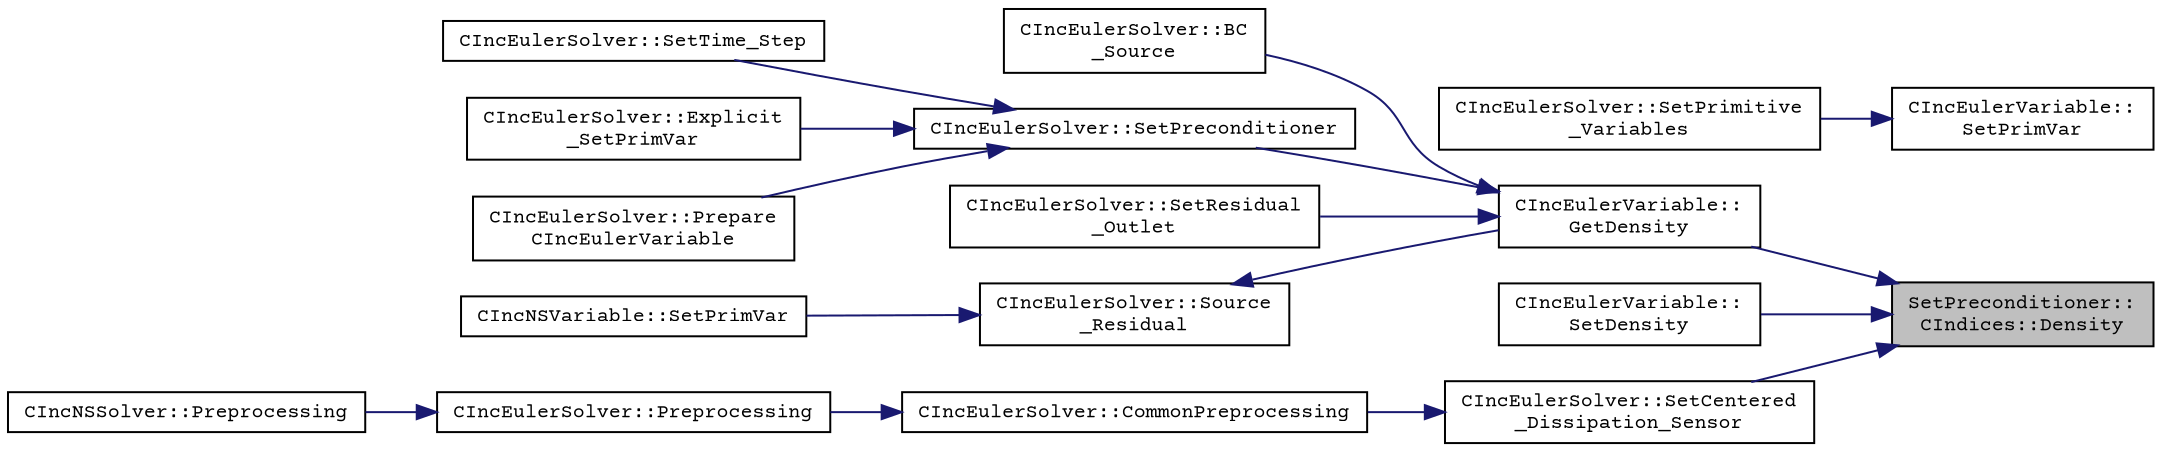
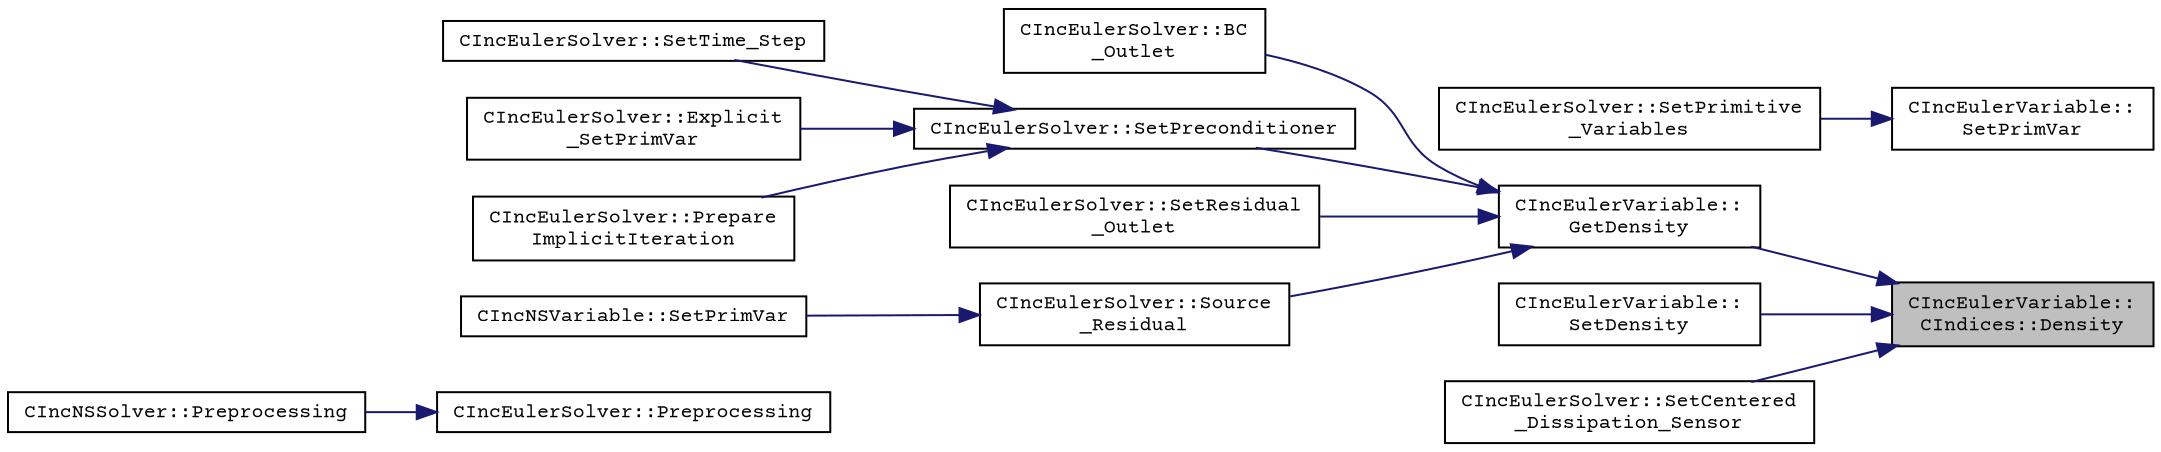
(1135, 41) -> (1135, 41)
(634, 229) -> (634, 229)
(1375, 253) -> (1401, 275)
(2023, 314) -> (2023, 314)
(1135, 412) -> none
